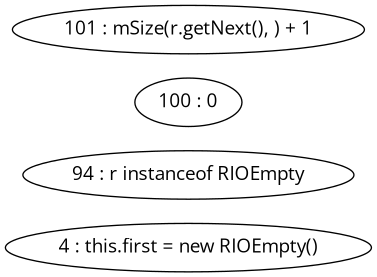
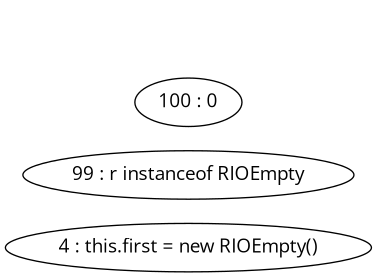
(188, 30) -> none
(188, 175) -> (188, 175)
